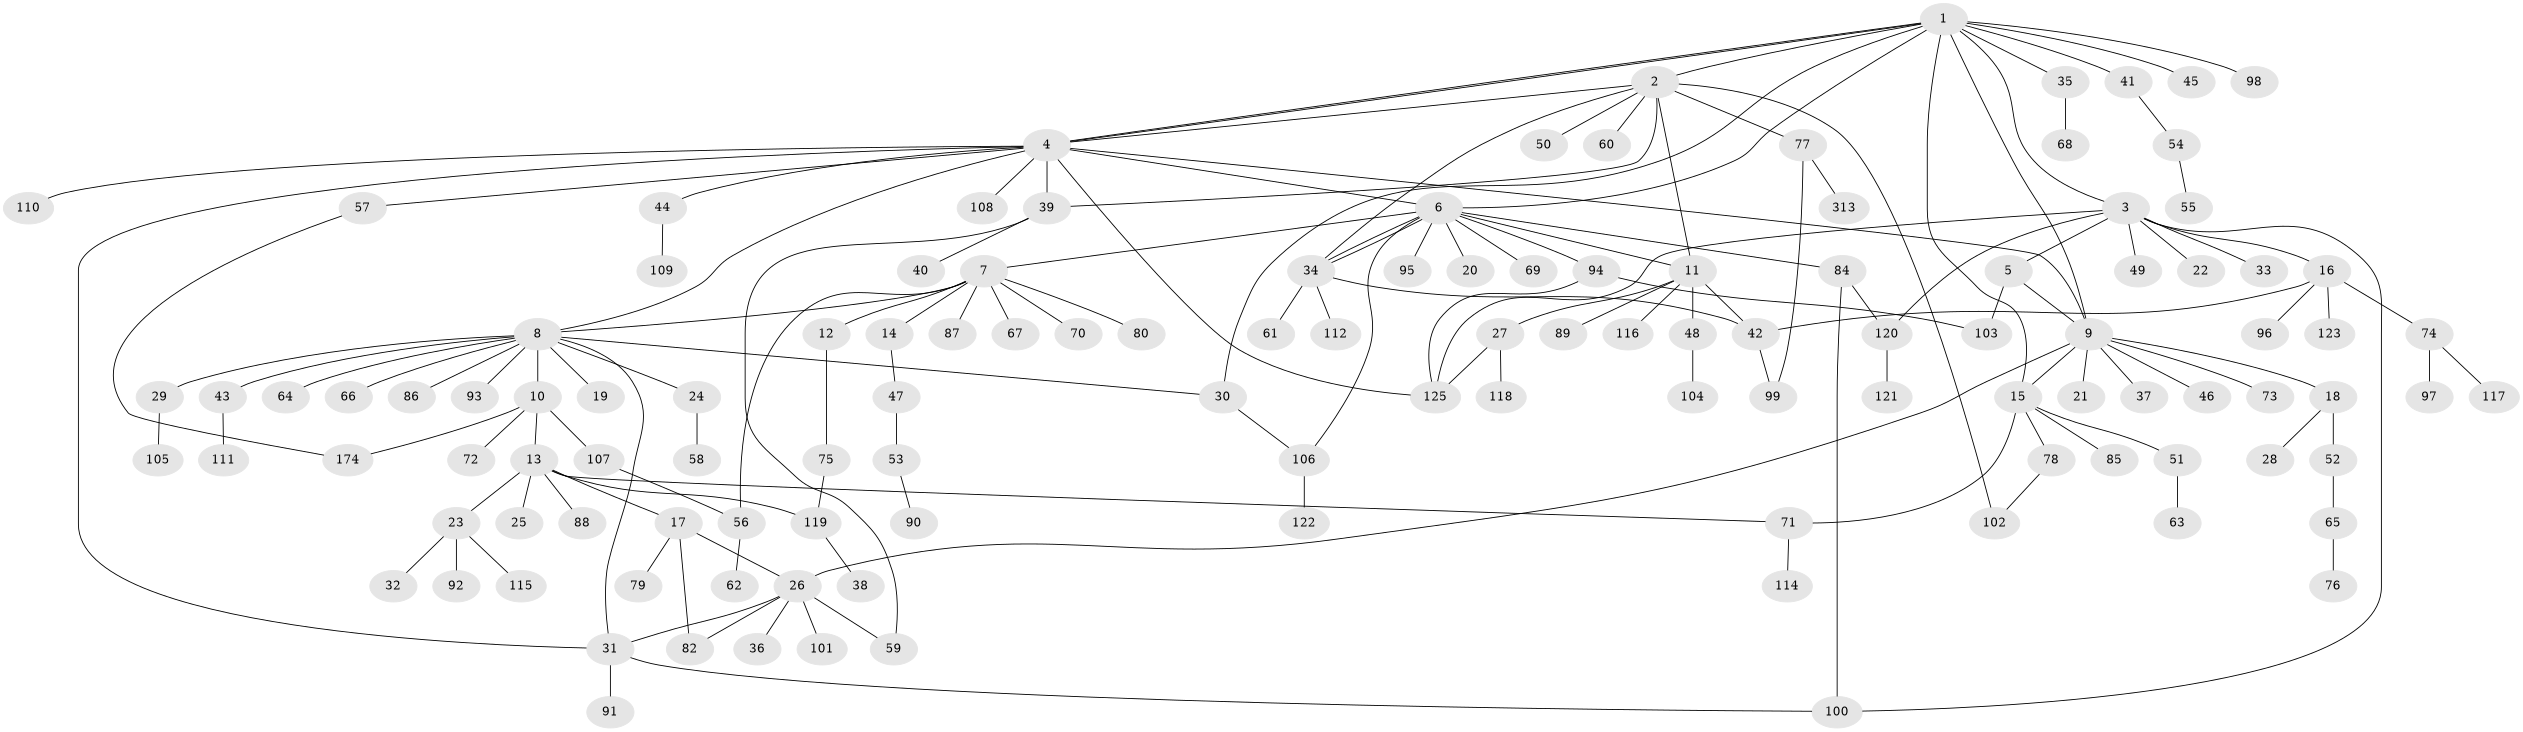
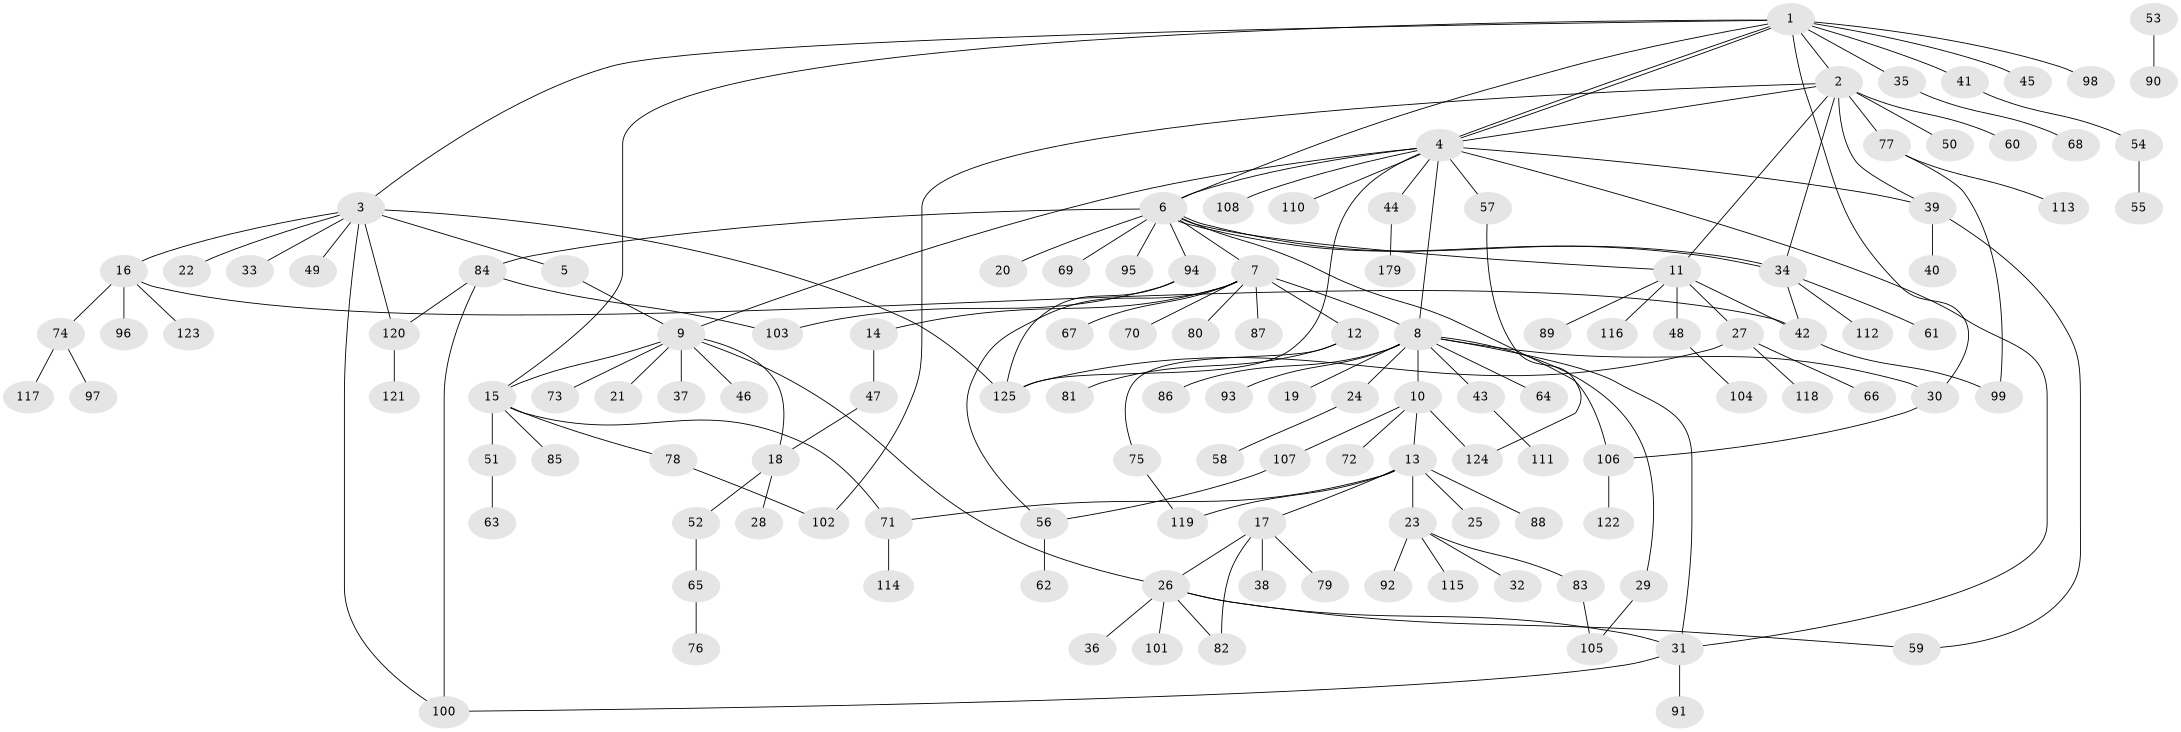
(2021, 176) -> none
(1844, 208) -> (2064, 208)
(662, 271) -> (1390, 271)
(1997, 306) -> (641, 306)
(441, 361) -> (1813, 369)
none -> (1070, 397)
(897, 429) -> (825, 429)
(348, 460) -> (1478, 460)
(838, 555) -> (1262, 555)
none -> (1581, 586)
